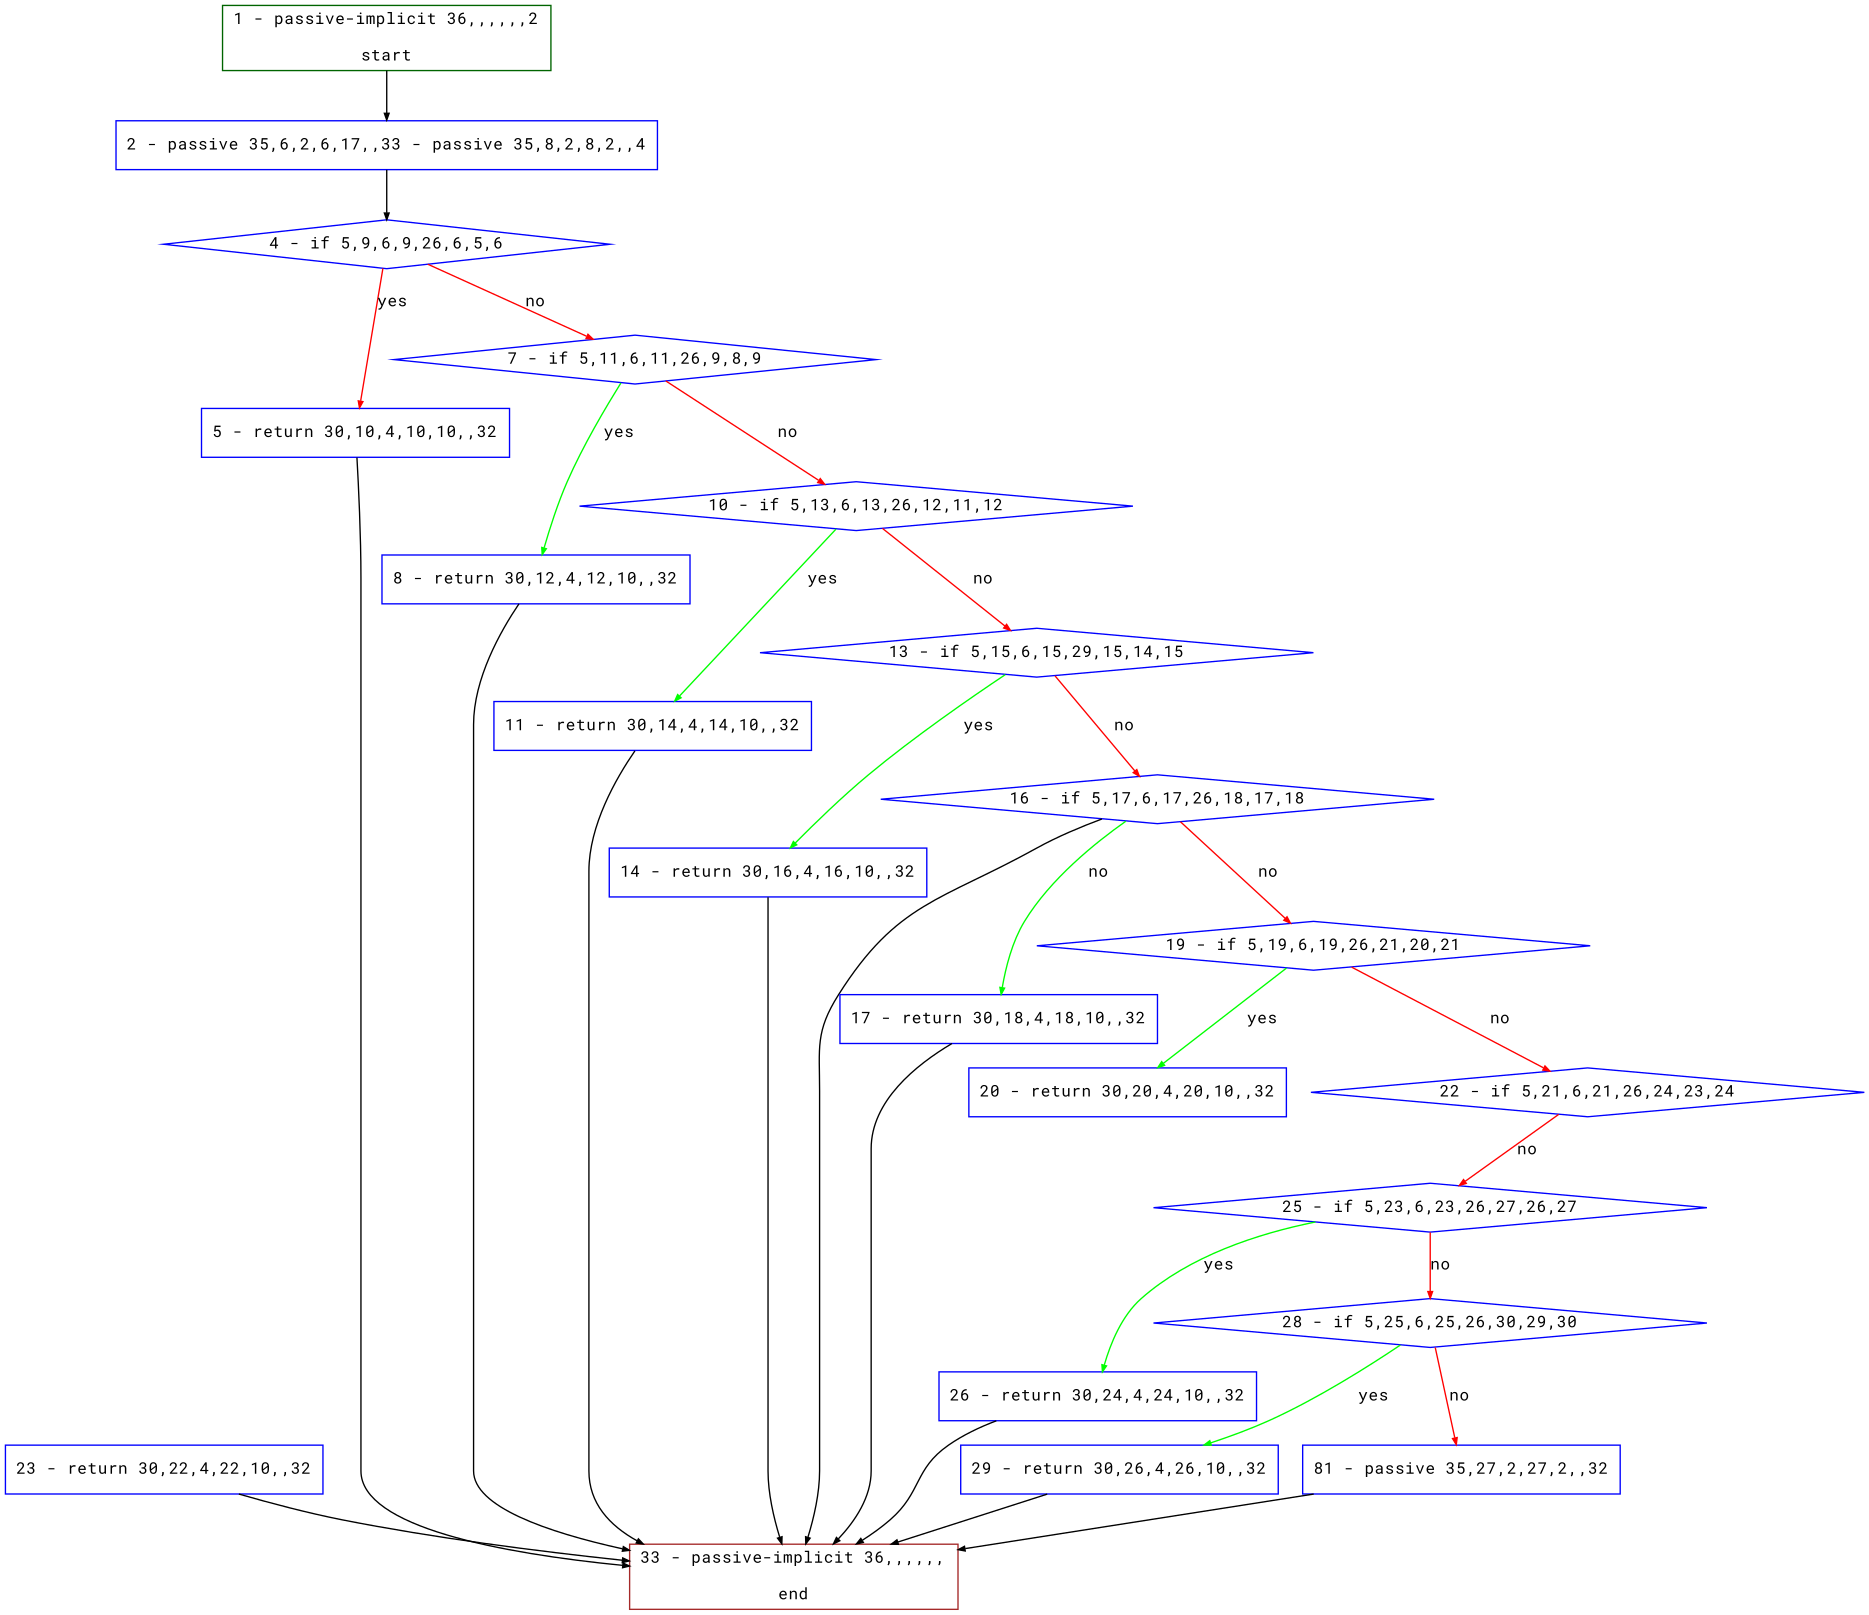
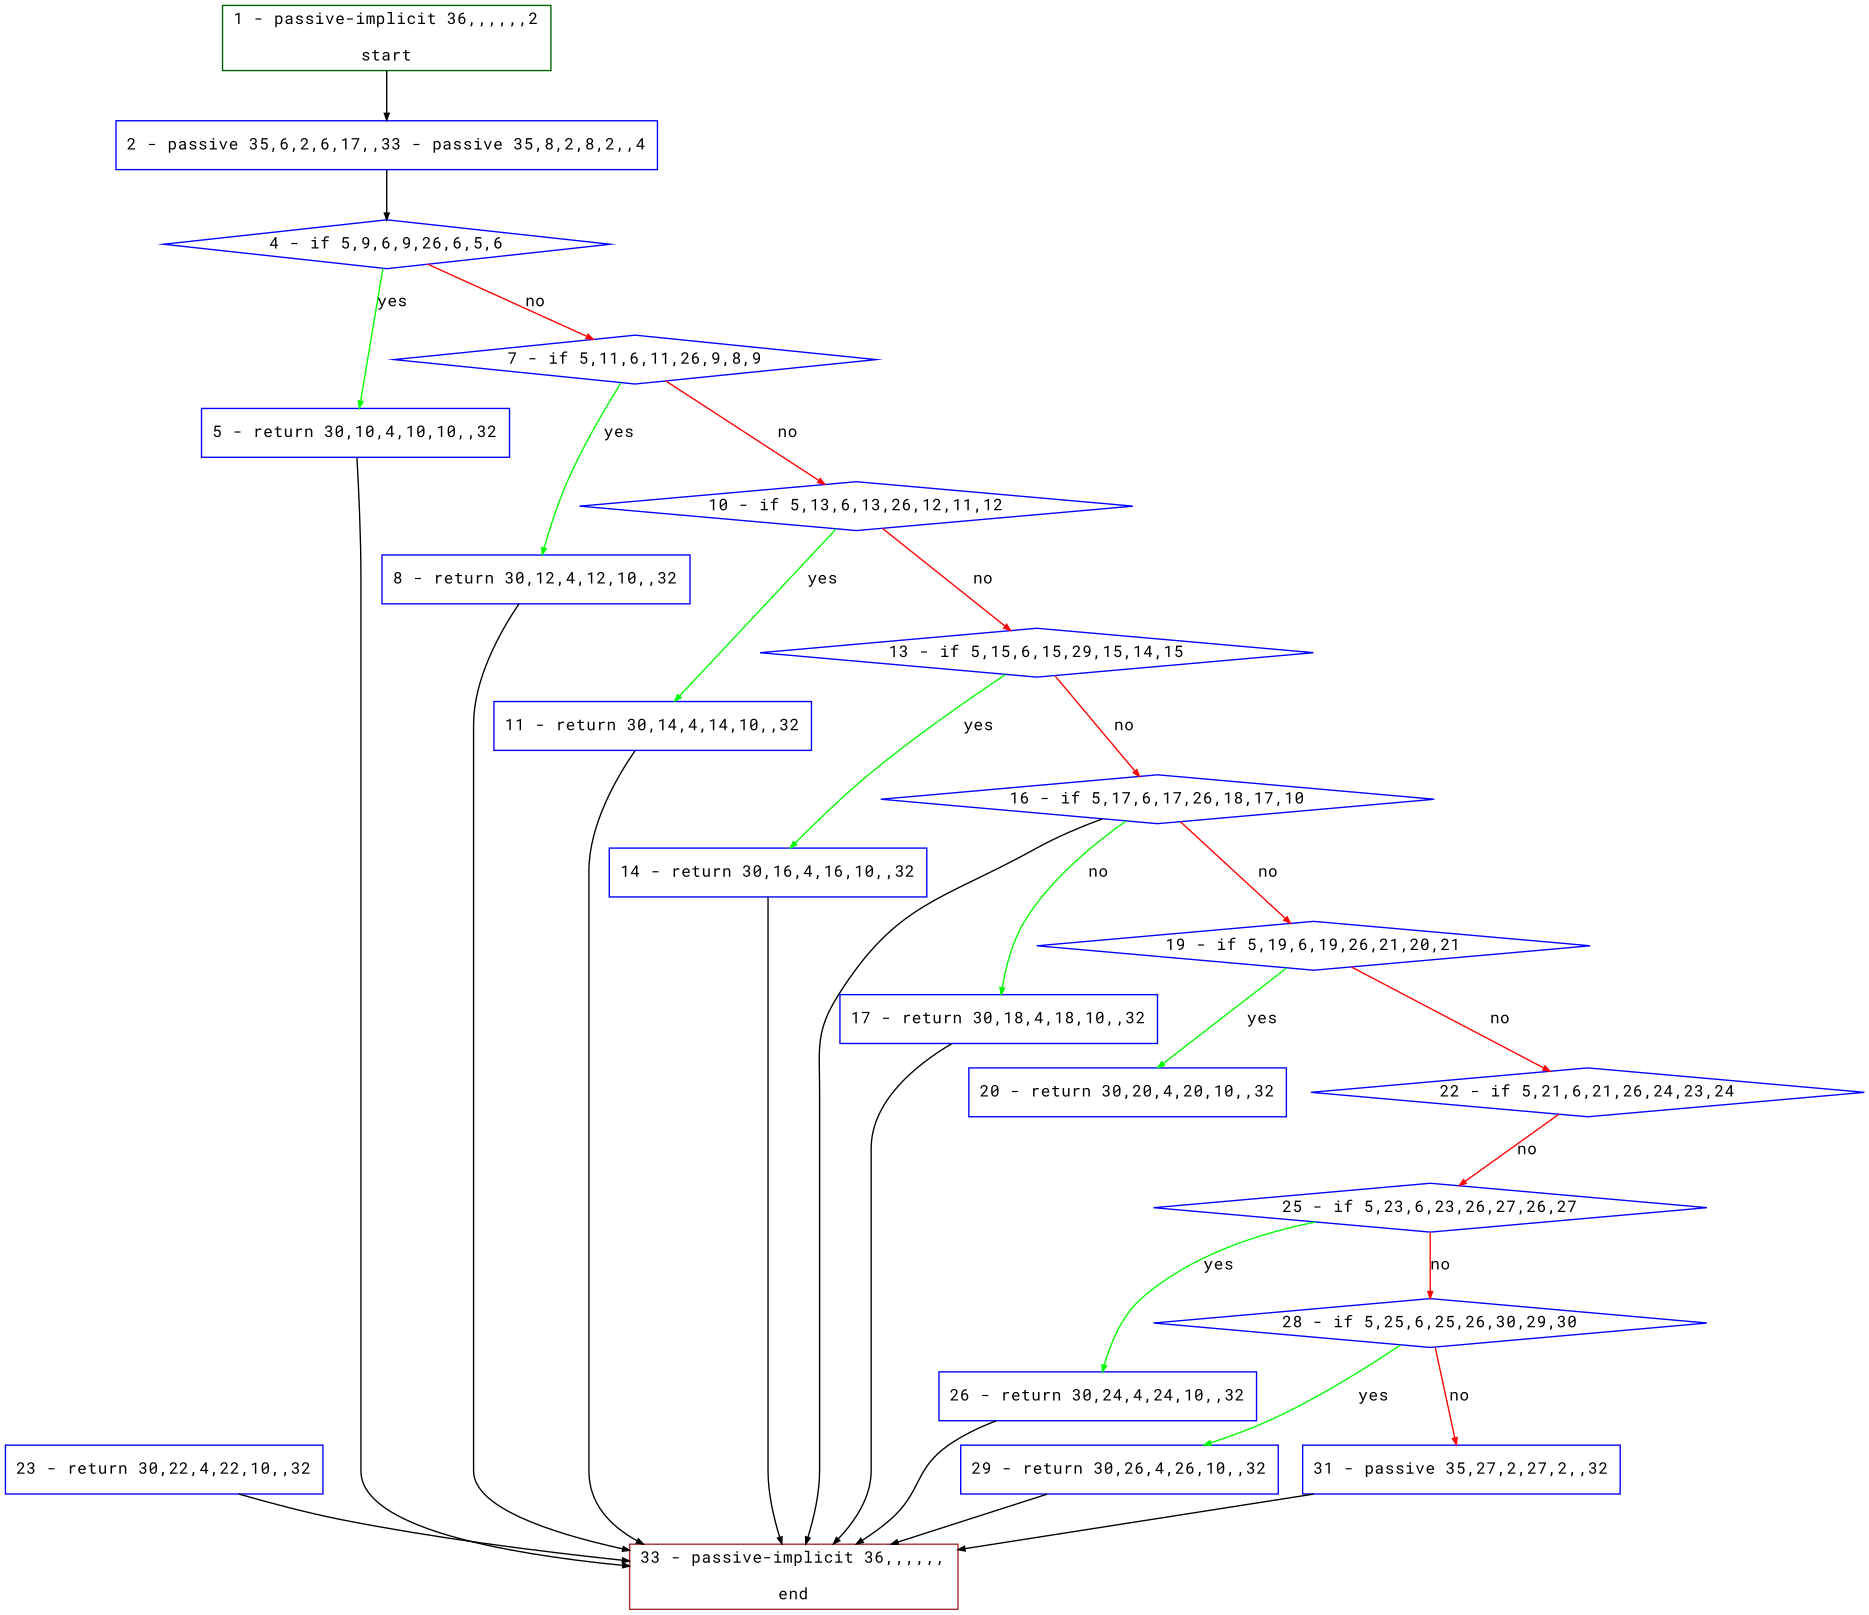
(372, 335) -> (372, 335)
(1157, 799) -> (1157, 799)
(1461, 1470) -> (1461, 1470)
